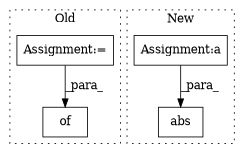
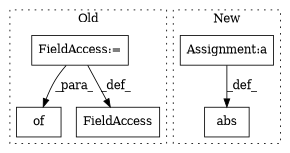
(65, 50) -> (80, 50)
(200, 86) -> (242, 86)
none -> (118, 122)
